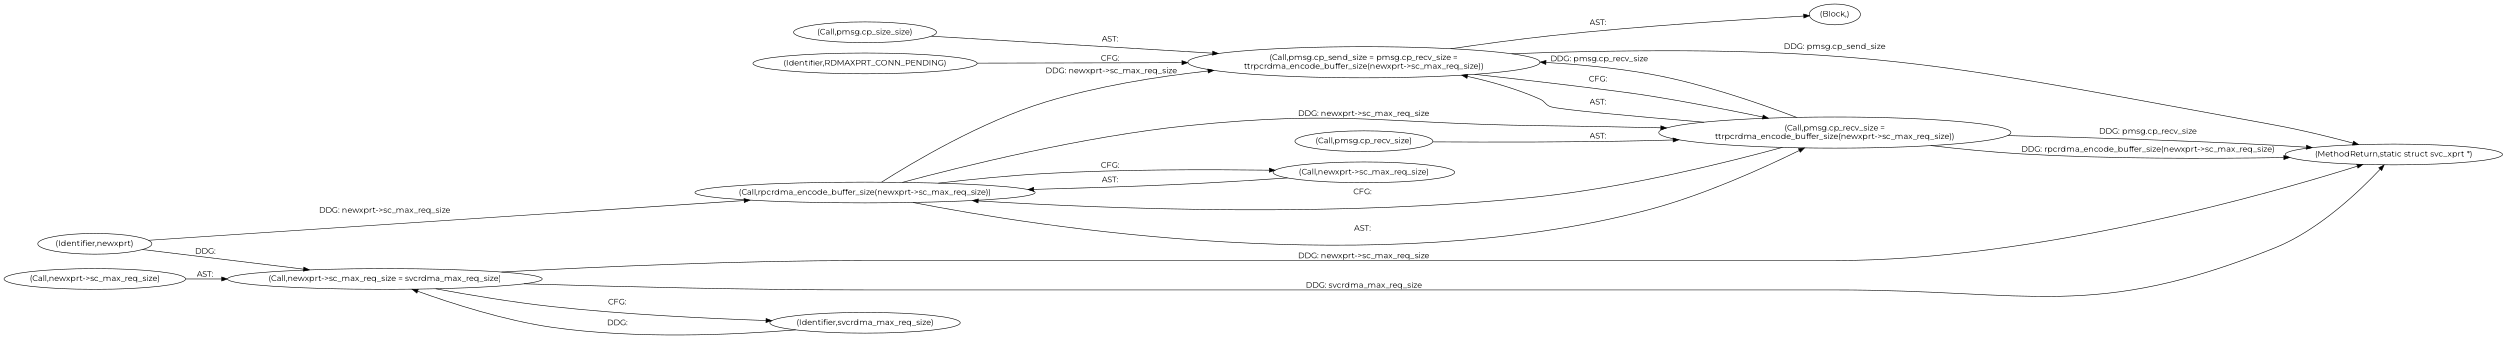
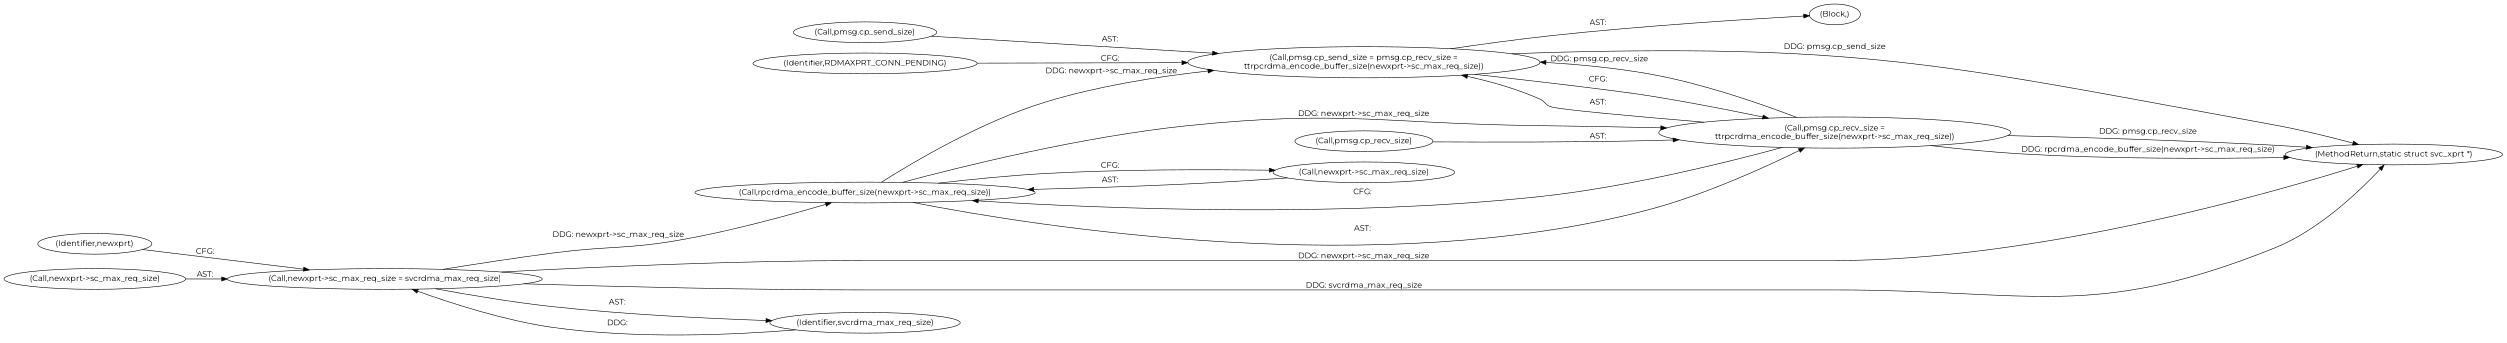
(865, 32) -> (865, 32)
(446, 220) -> (636, 246)
(207, 252) -> (207, 252)
(619, 302) -> (619, 302)
